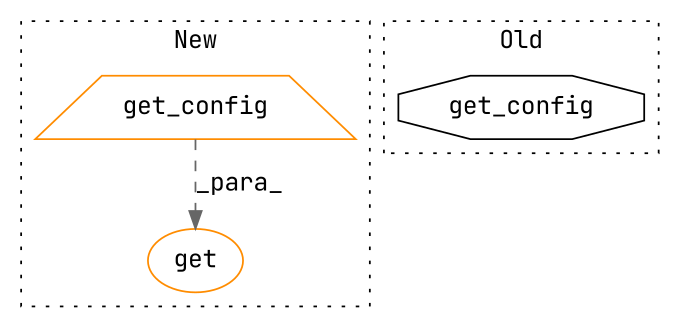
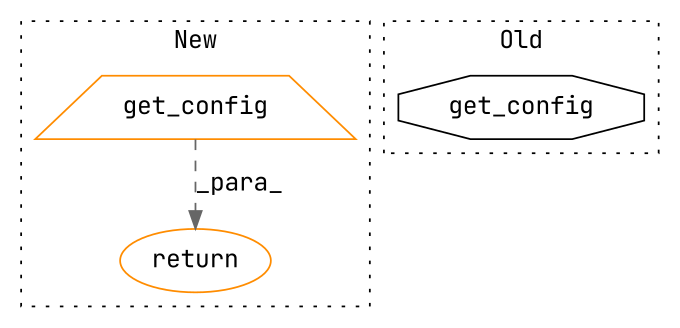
(195, 261) -> (195, 261)
